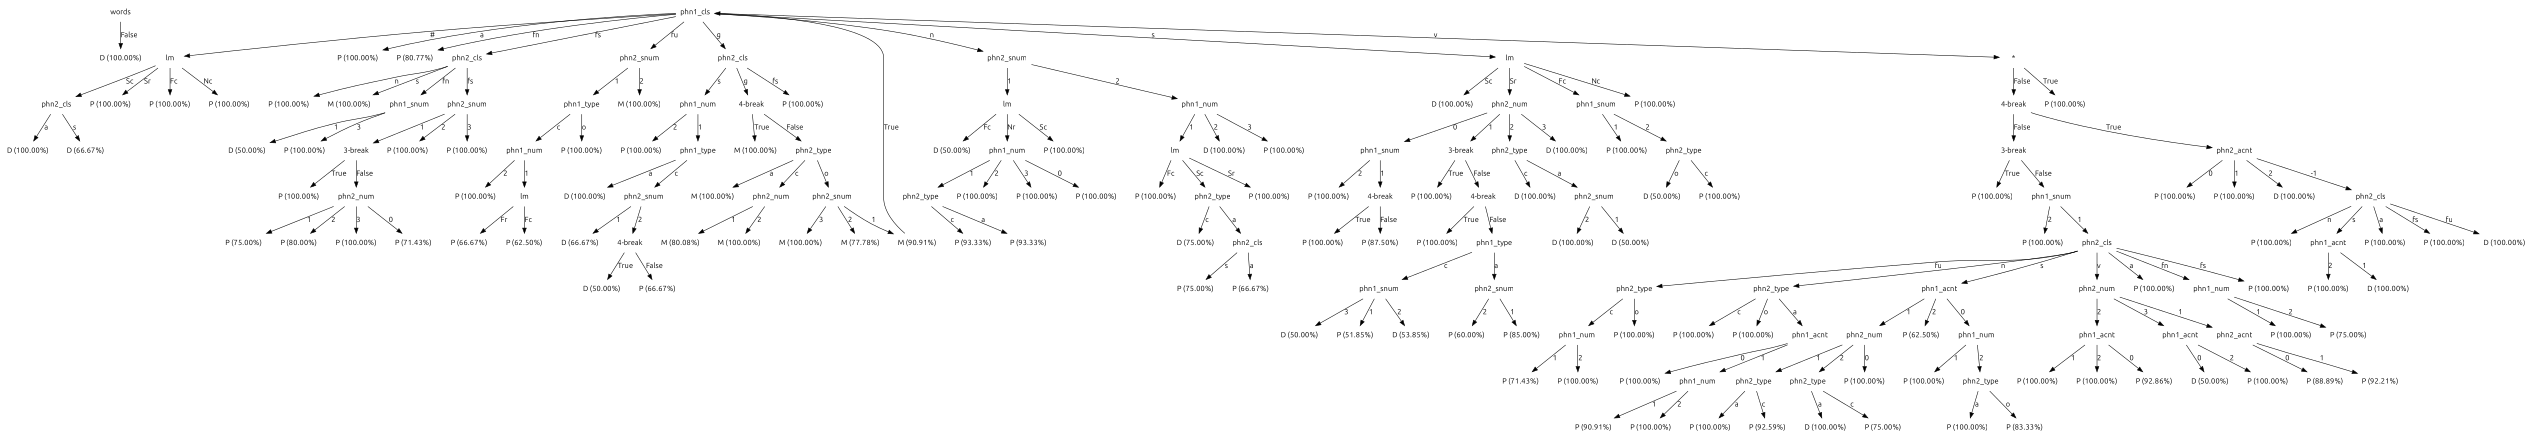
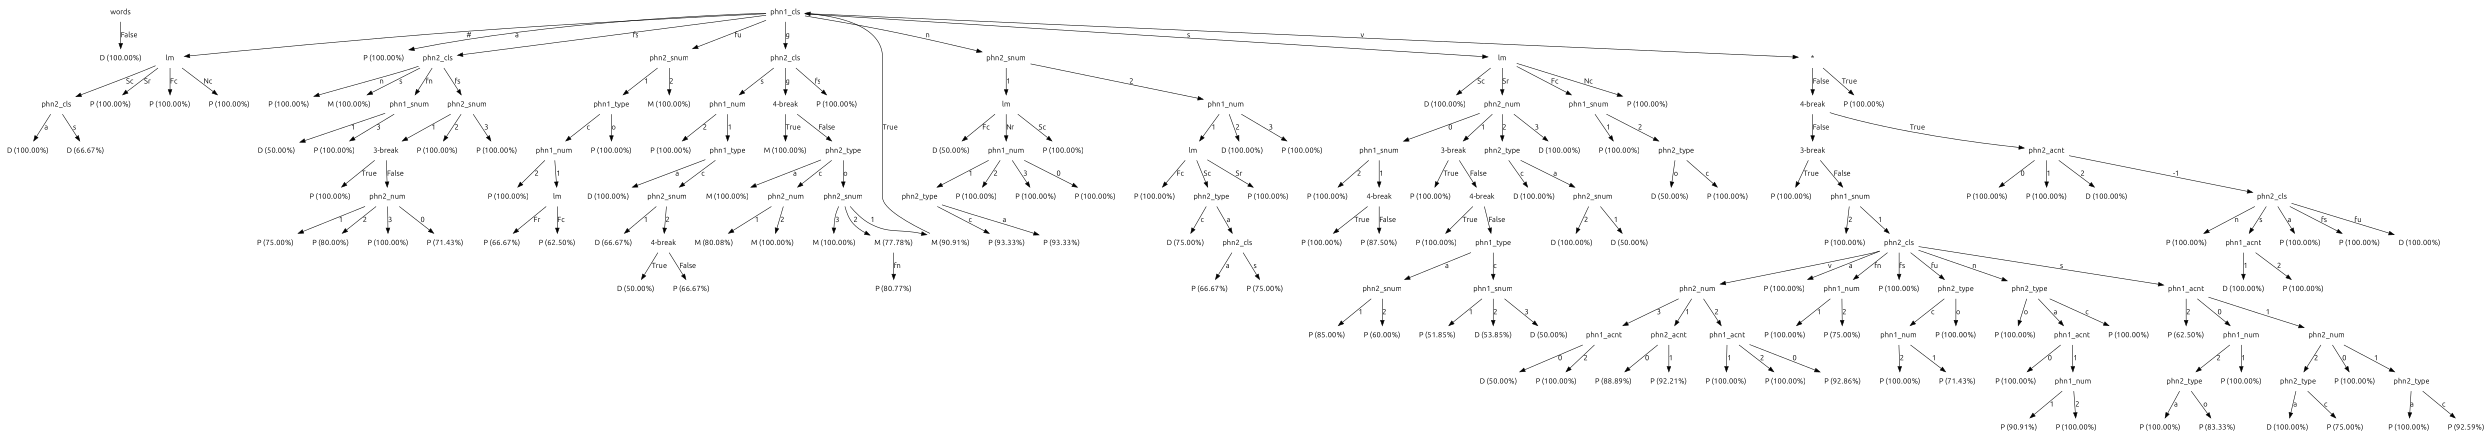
(559, 28) -> (894, 263)
